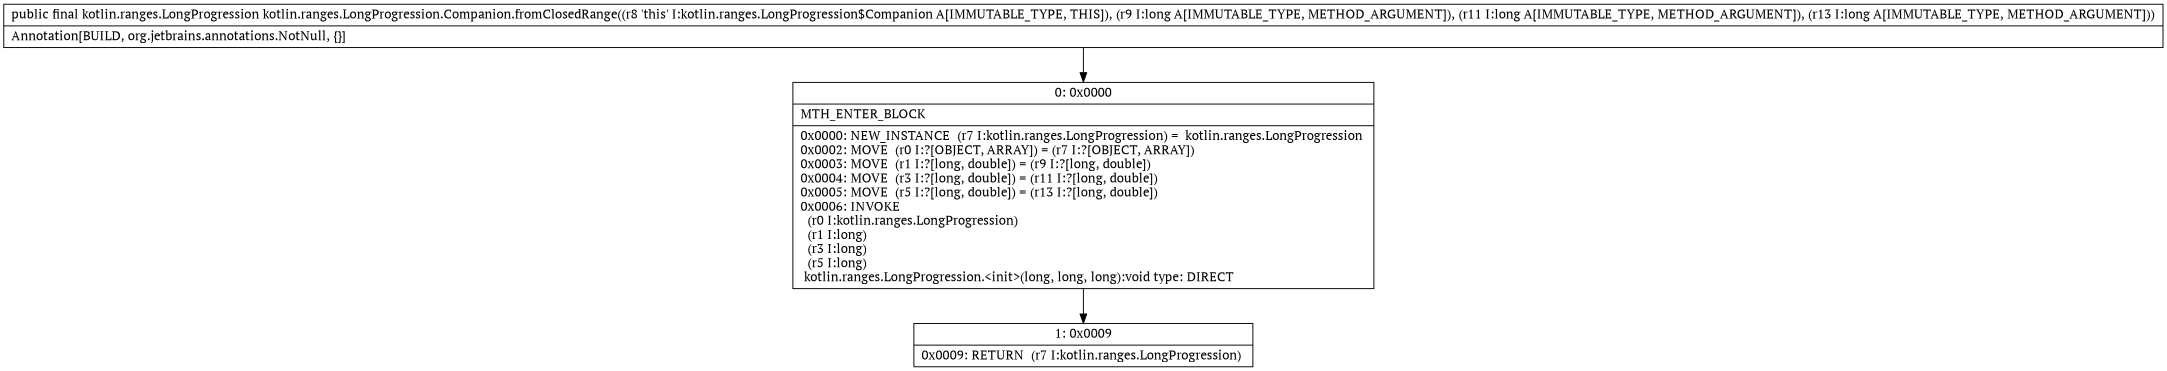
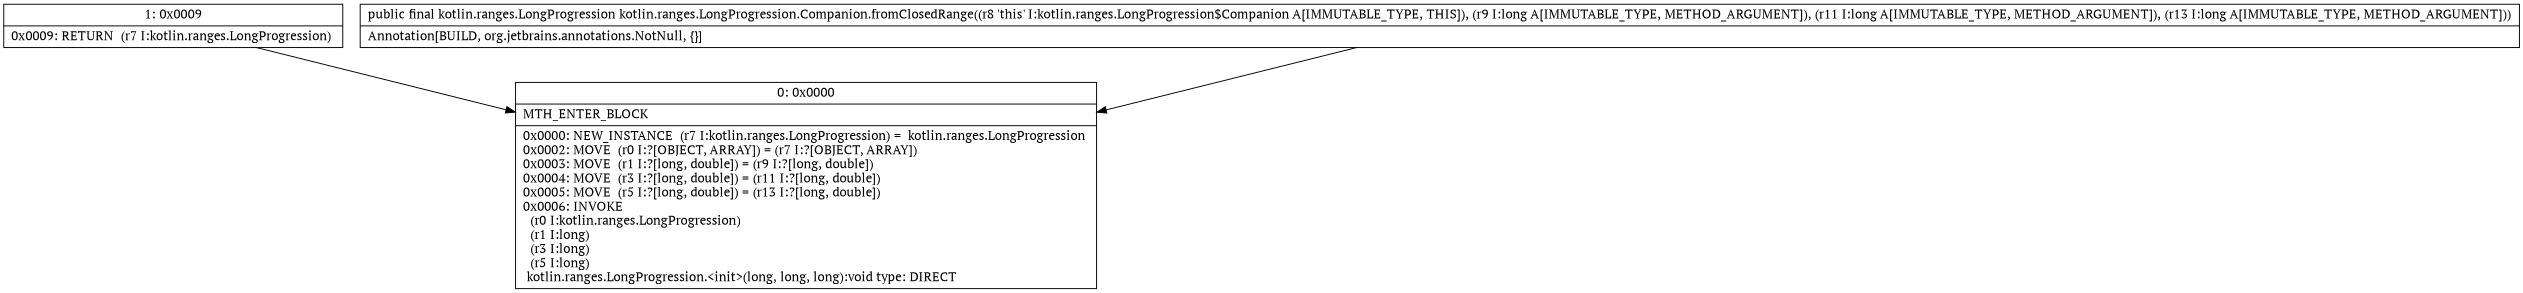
(1083, 301) -> (381, 79)
